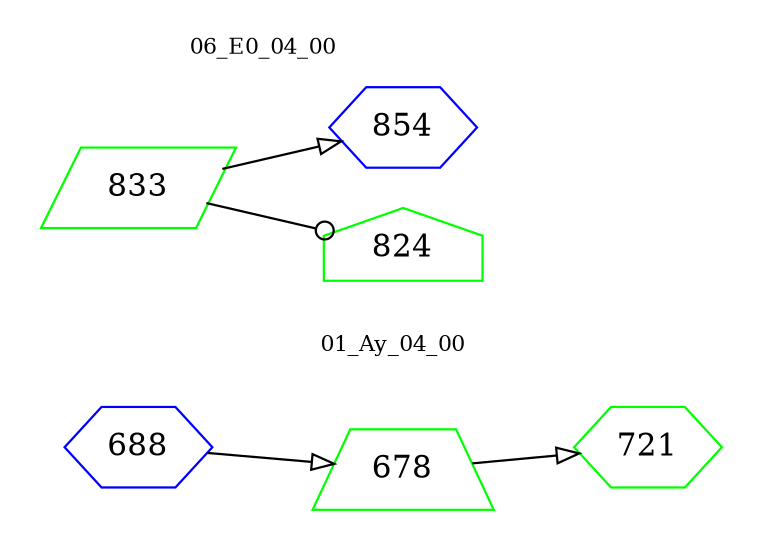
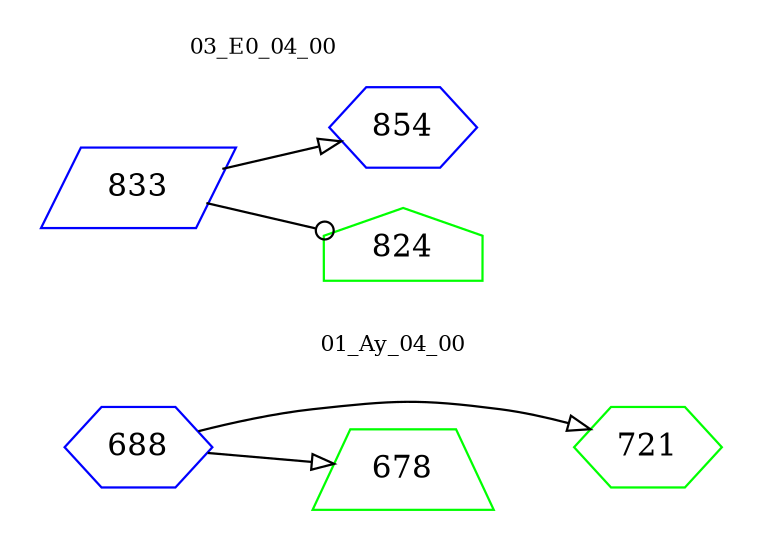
(263, 48) -> (263, 48)
(138, 188) -> (138, 188)
(514, 459) -> (383, 403)
